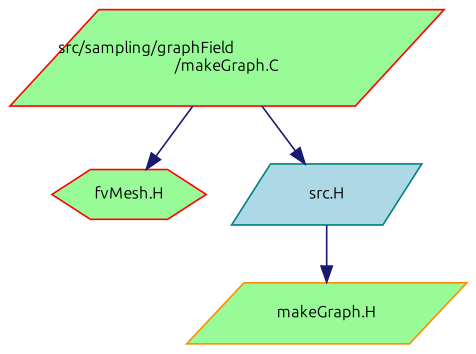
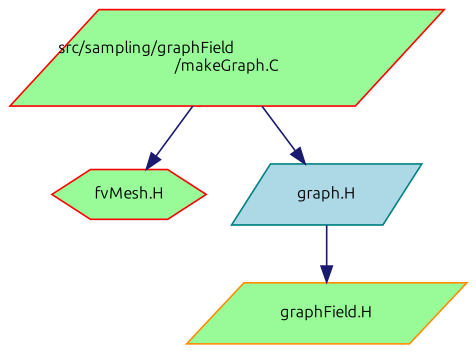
(327, 194) -> (327, 194)
(327, 313) -> (327, 313)
